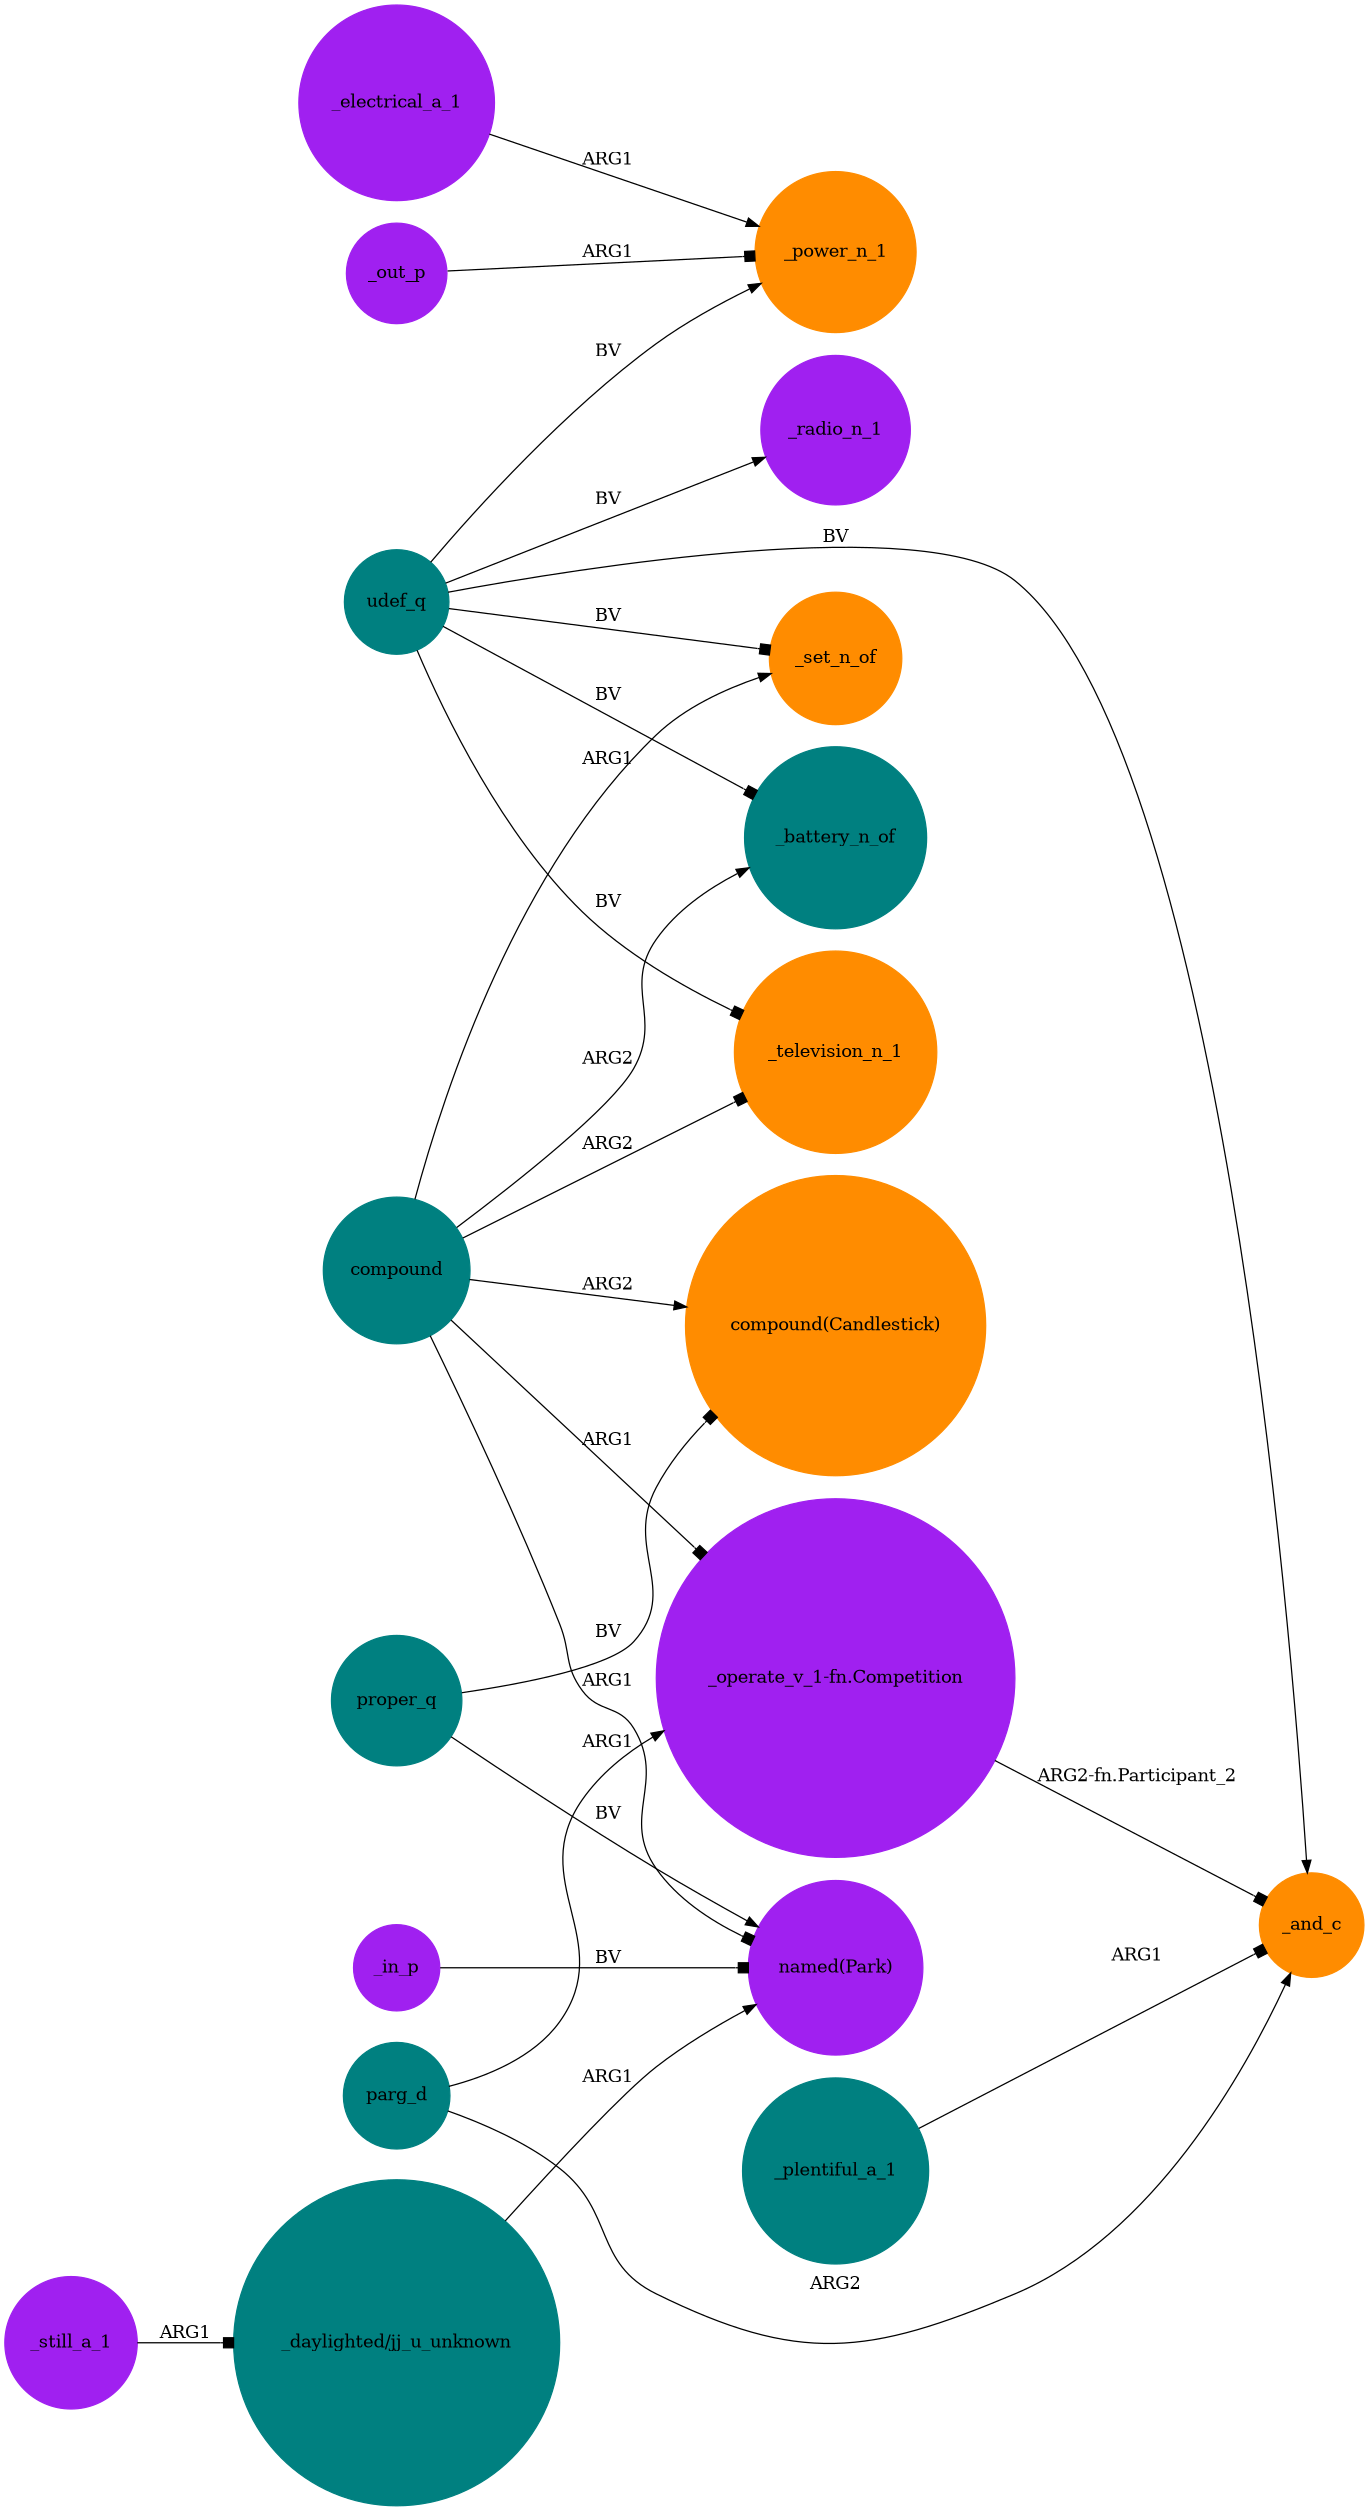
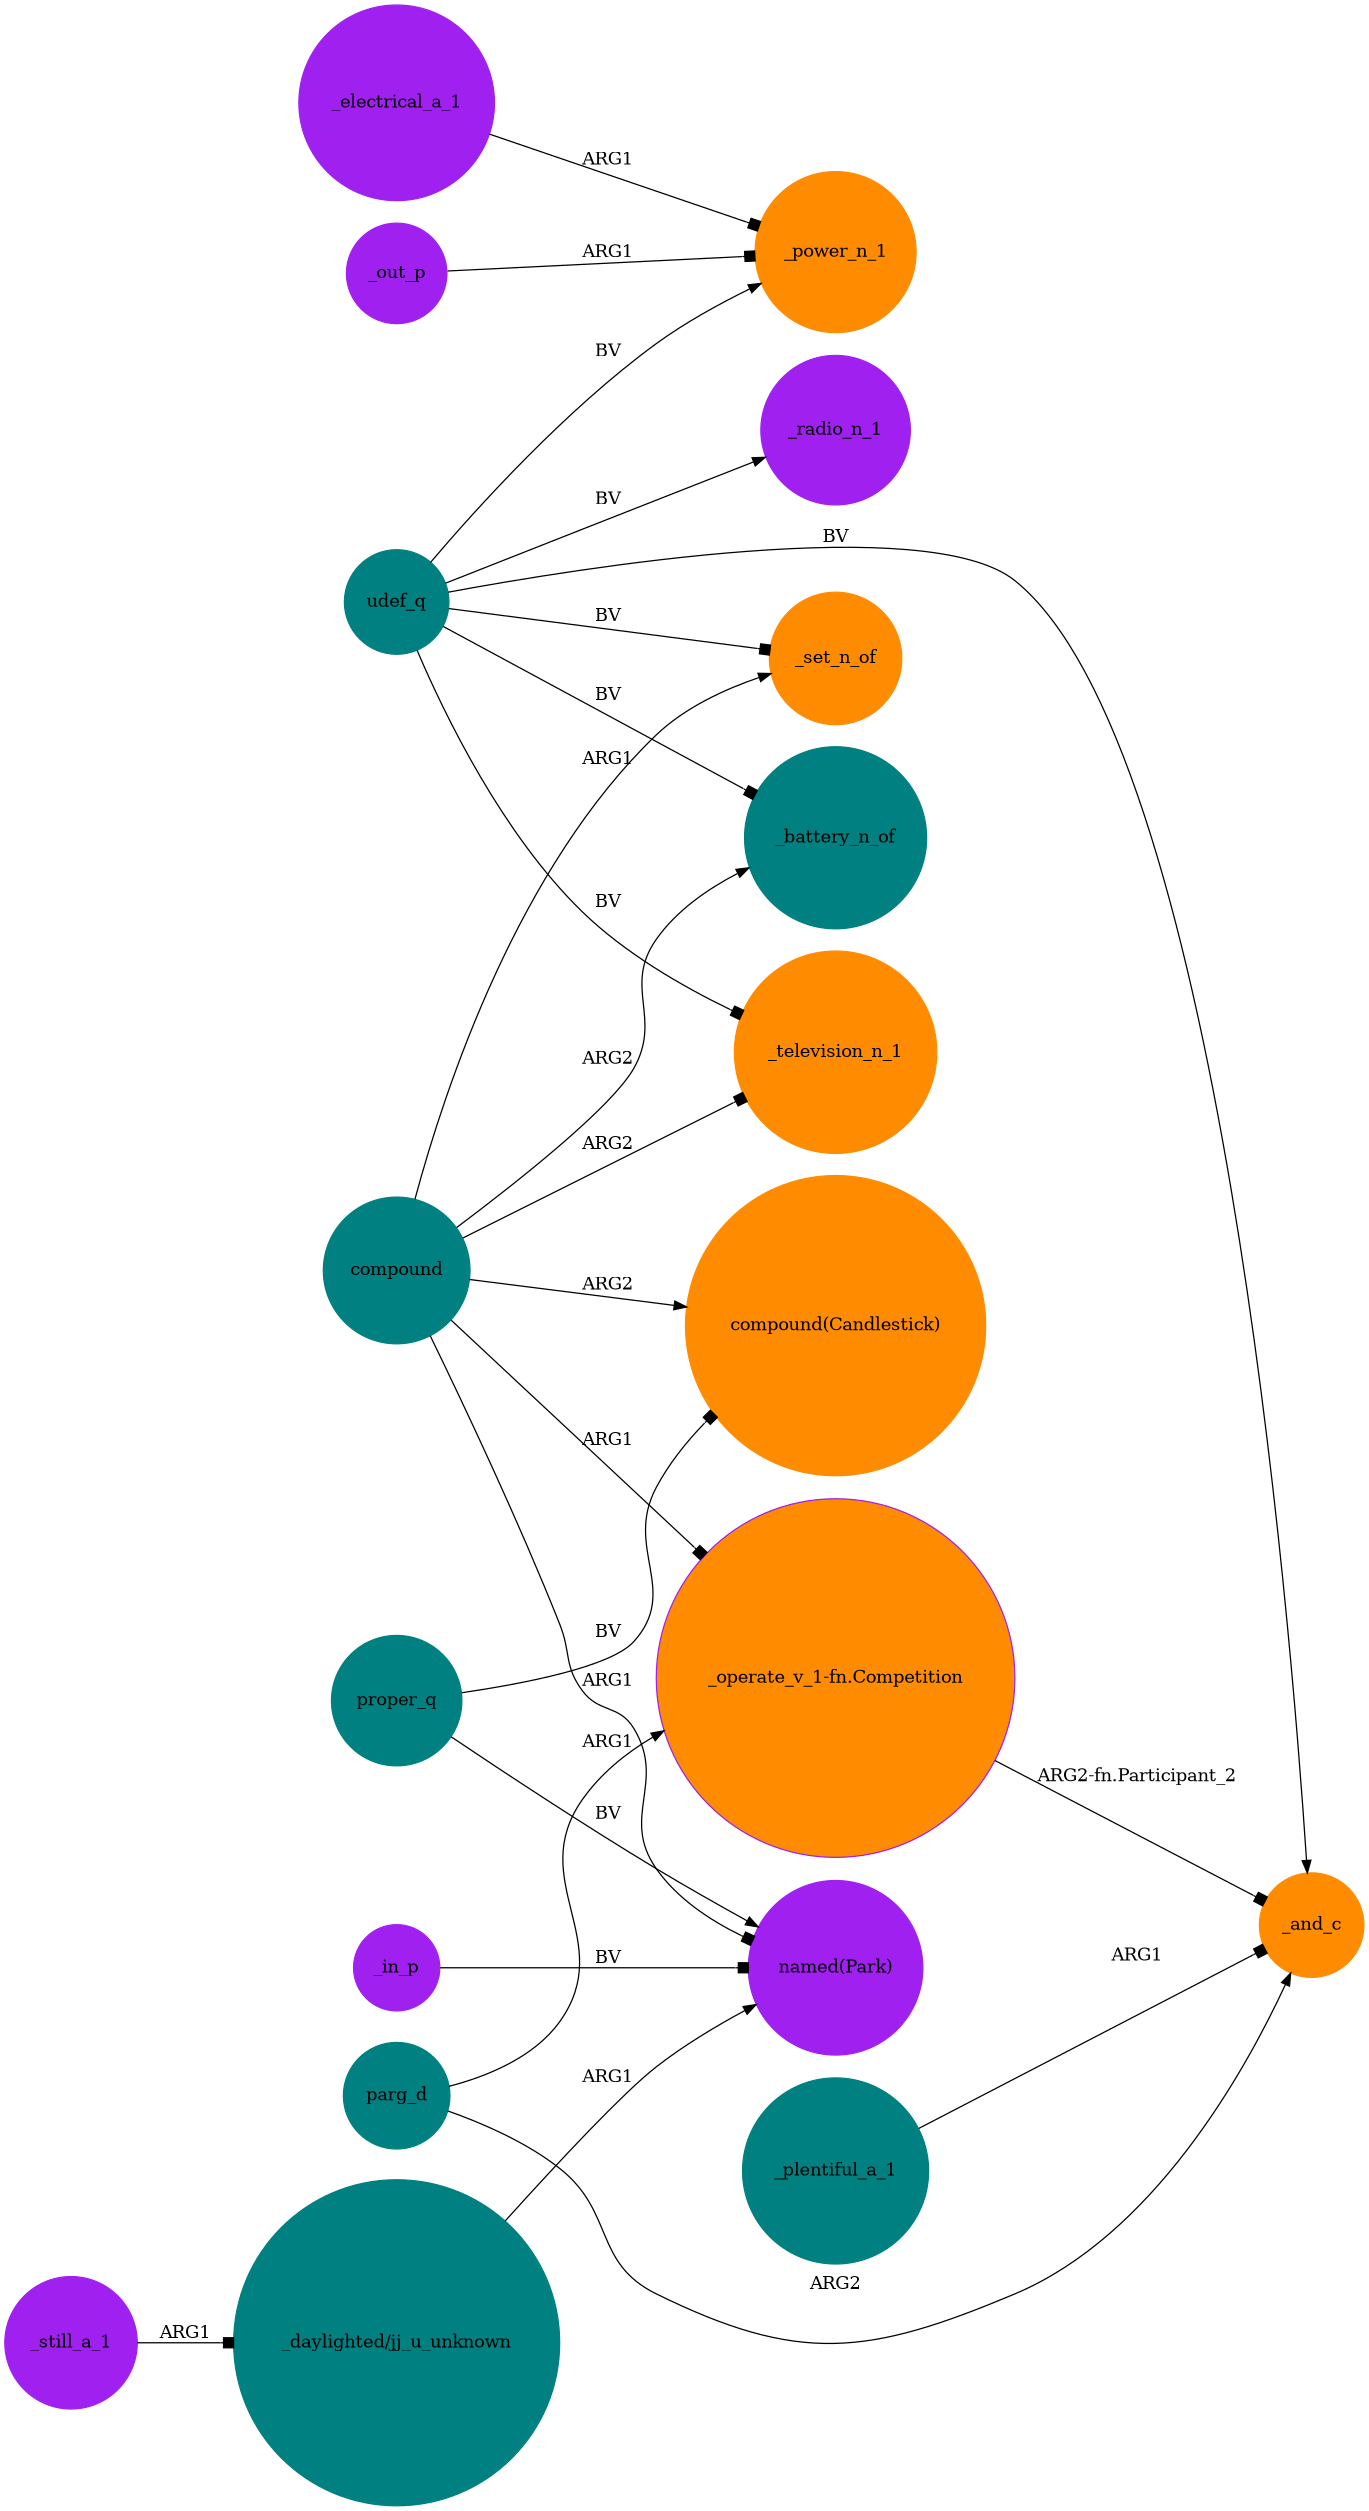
(618, 178) -> (618, 178)
(836, 1678) -> (836, 1678)
